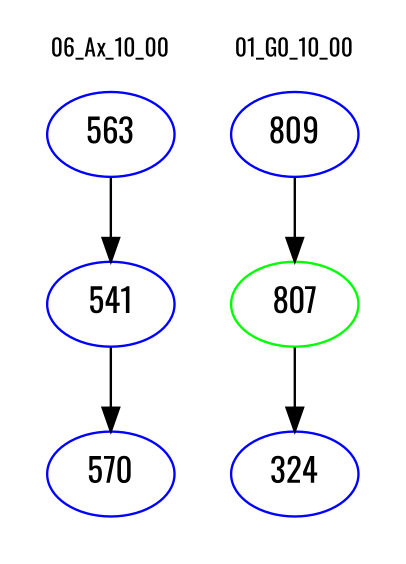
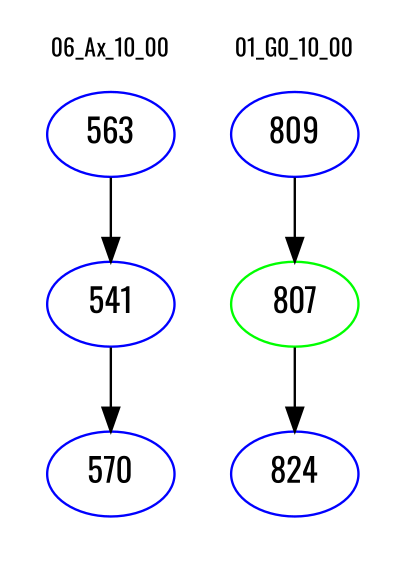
(295, 474) -> (295, 474)
